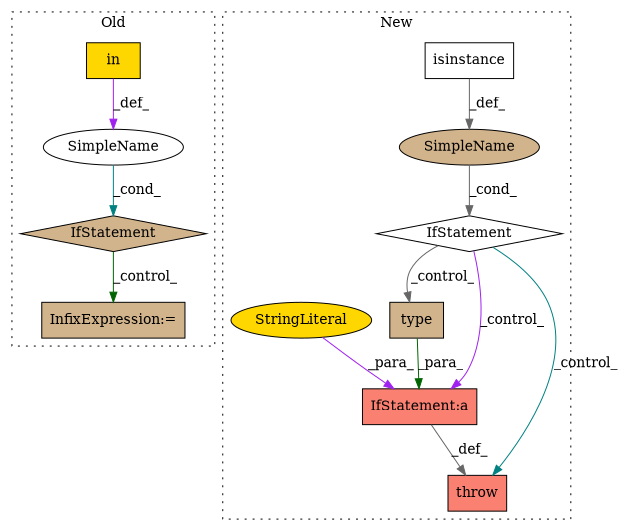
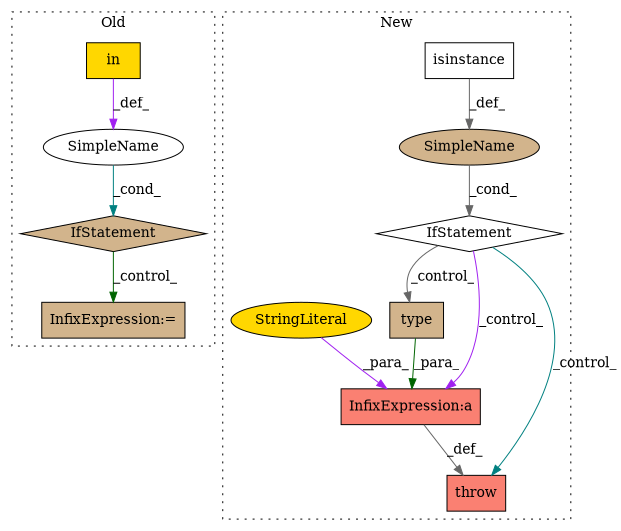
(420, 407) -> (411, 407)
